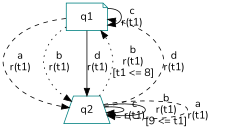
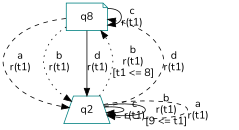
(87, 17) -> (87, 17)
